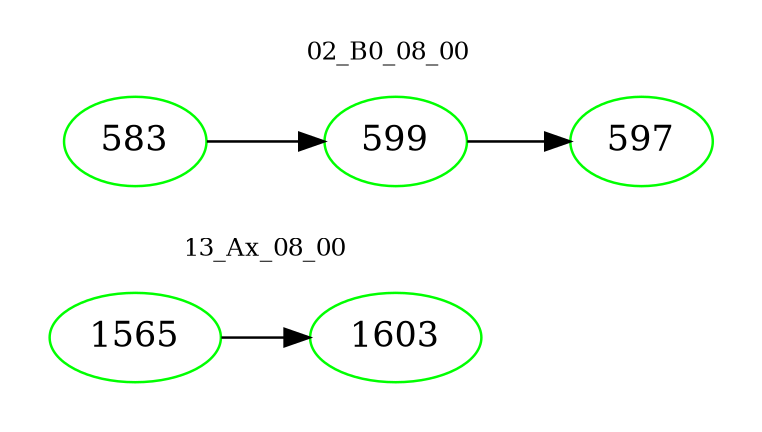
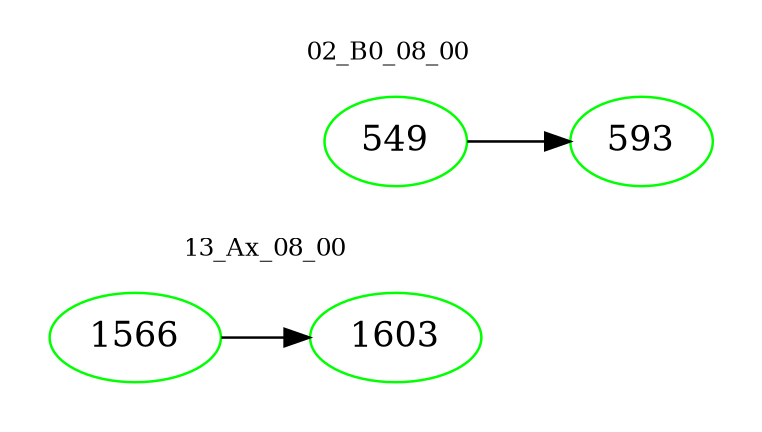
(135, 141) -> none
(396, 141) -> (396, 141)
(642, 141) -> (642, 141)
(135, 338) -> (135, 338)
